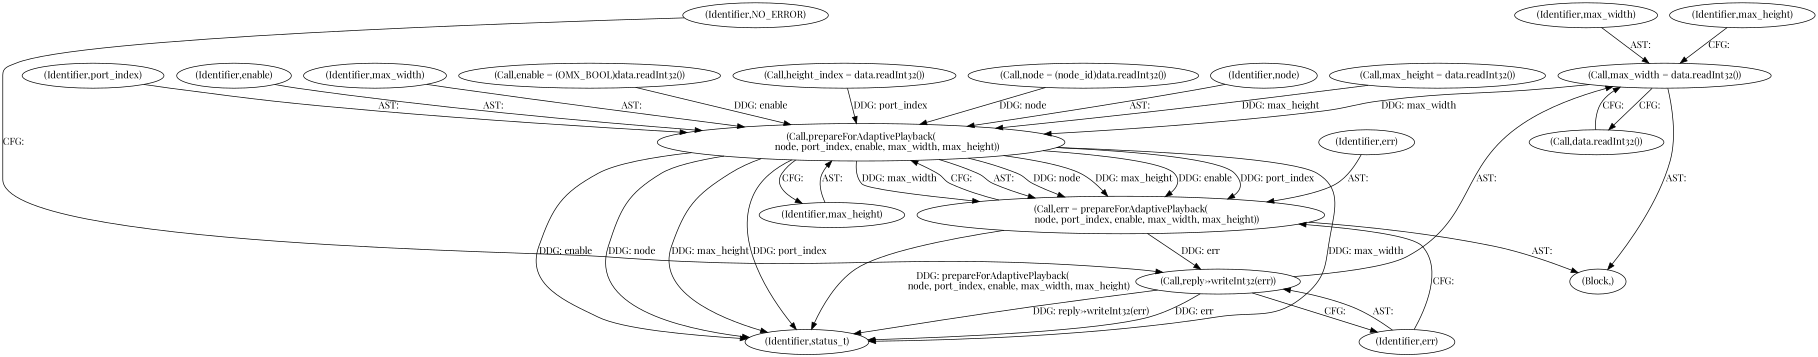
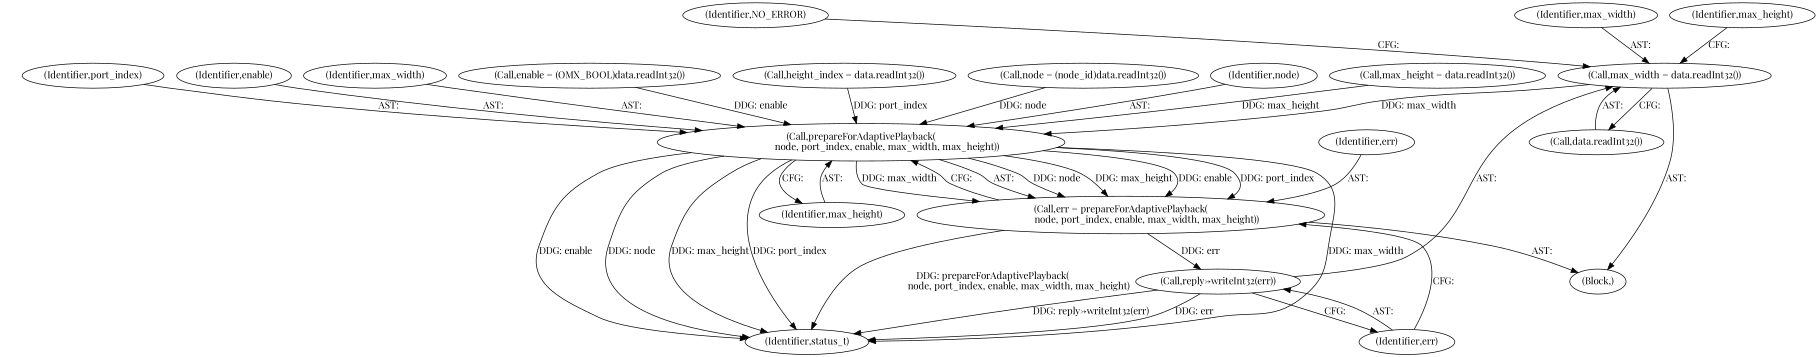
(1615, 106) -> (1615, 106)
(177, 232) -> (1204, 39)
